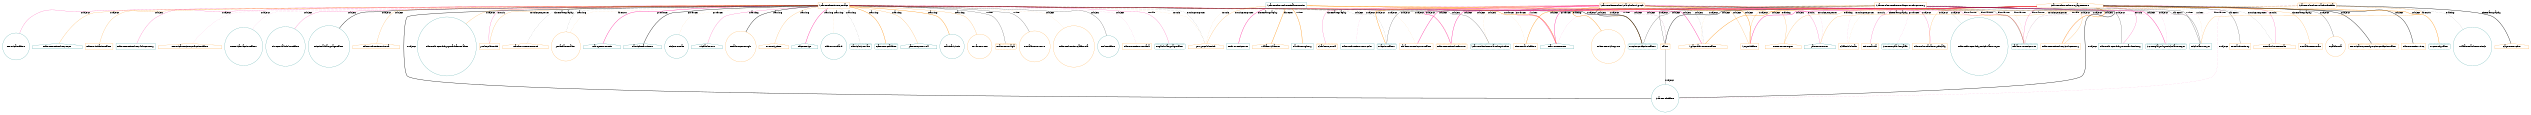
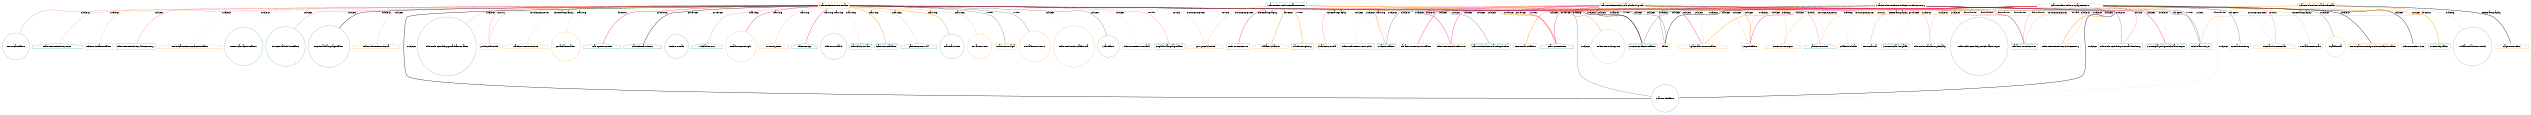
(1269, 9) -> (1269, 9)
(778, 11) -> (778, 11)
(1380, 13) -> (1380, 13)
(1108, 46) -> (1108, 46)
(1665, 67) -> (1578, 66)
